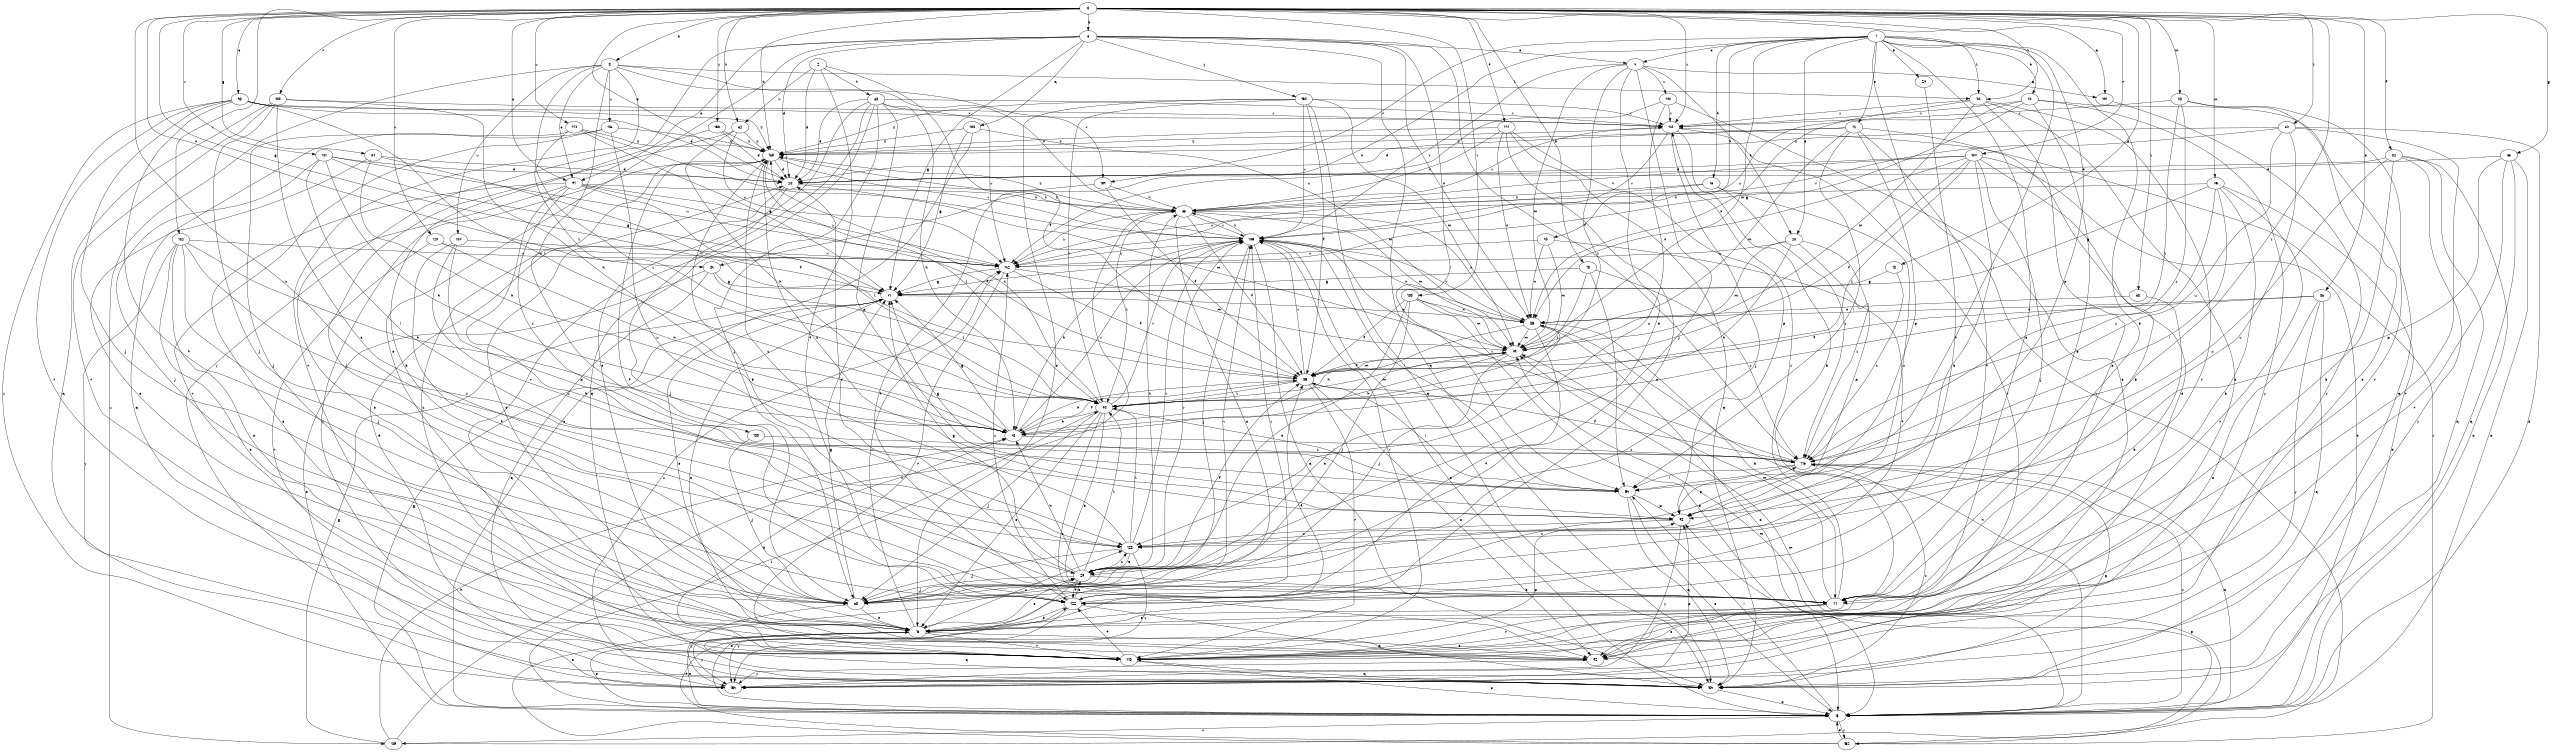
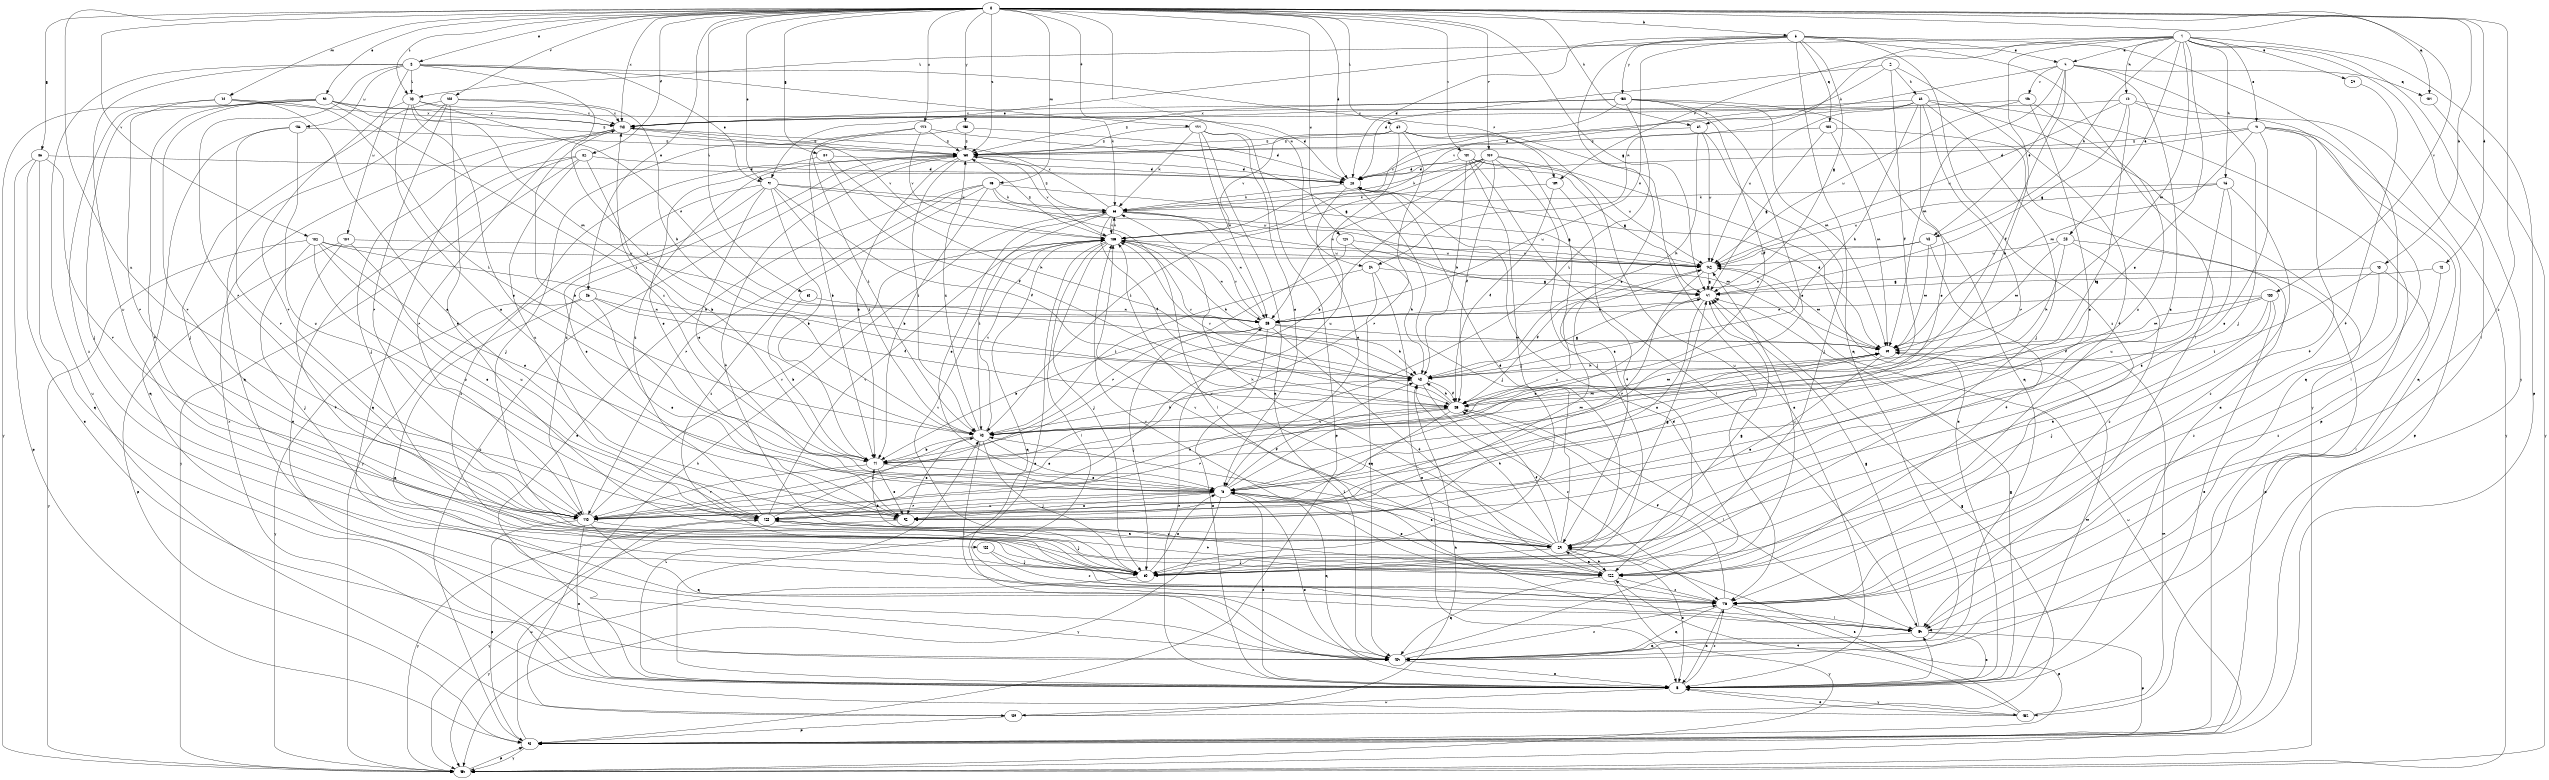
(1741, 149) -> (2017, 163)
(1219, 267) -> (1819, 267)
(1362, 362) -> none
none -> (1961, 427)
